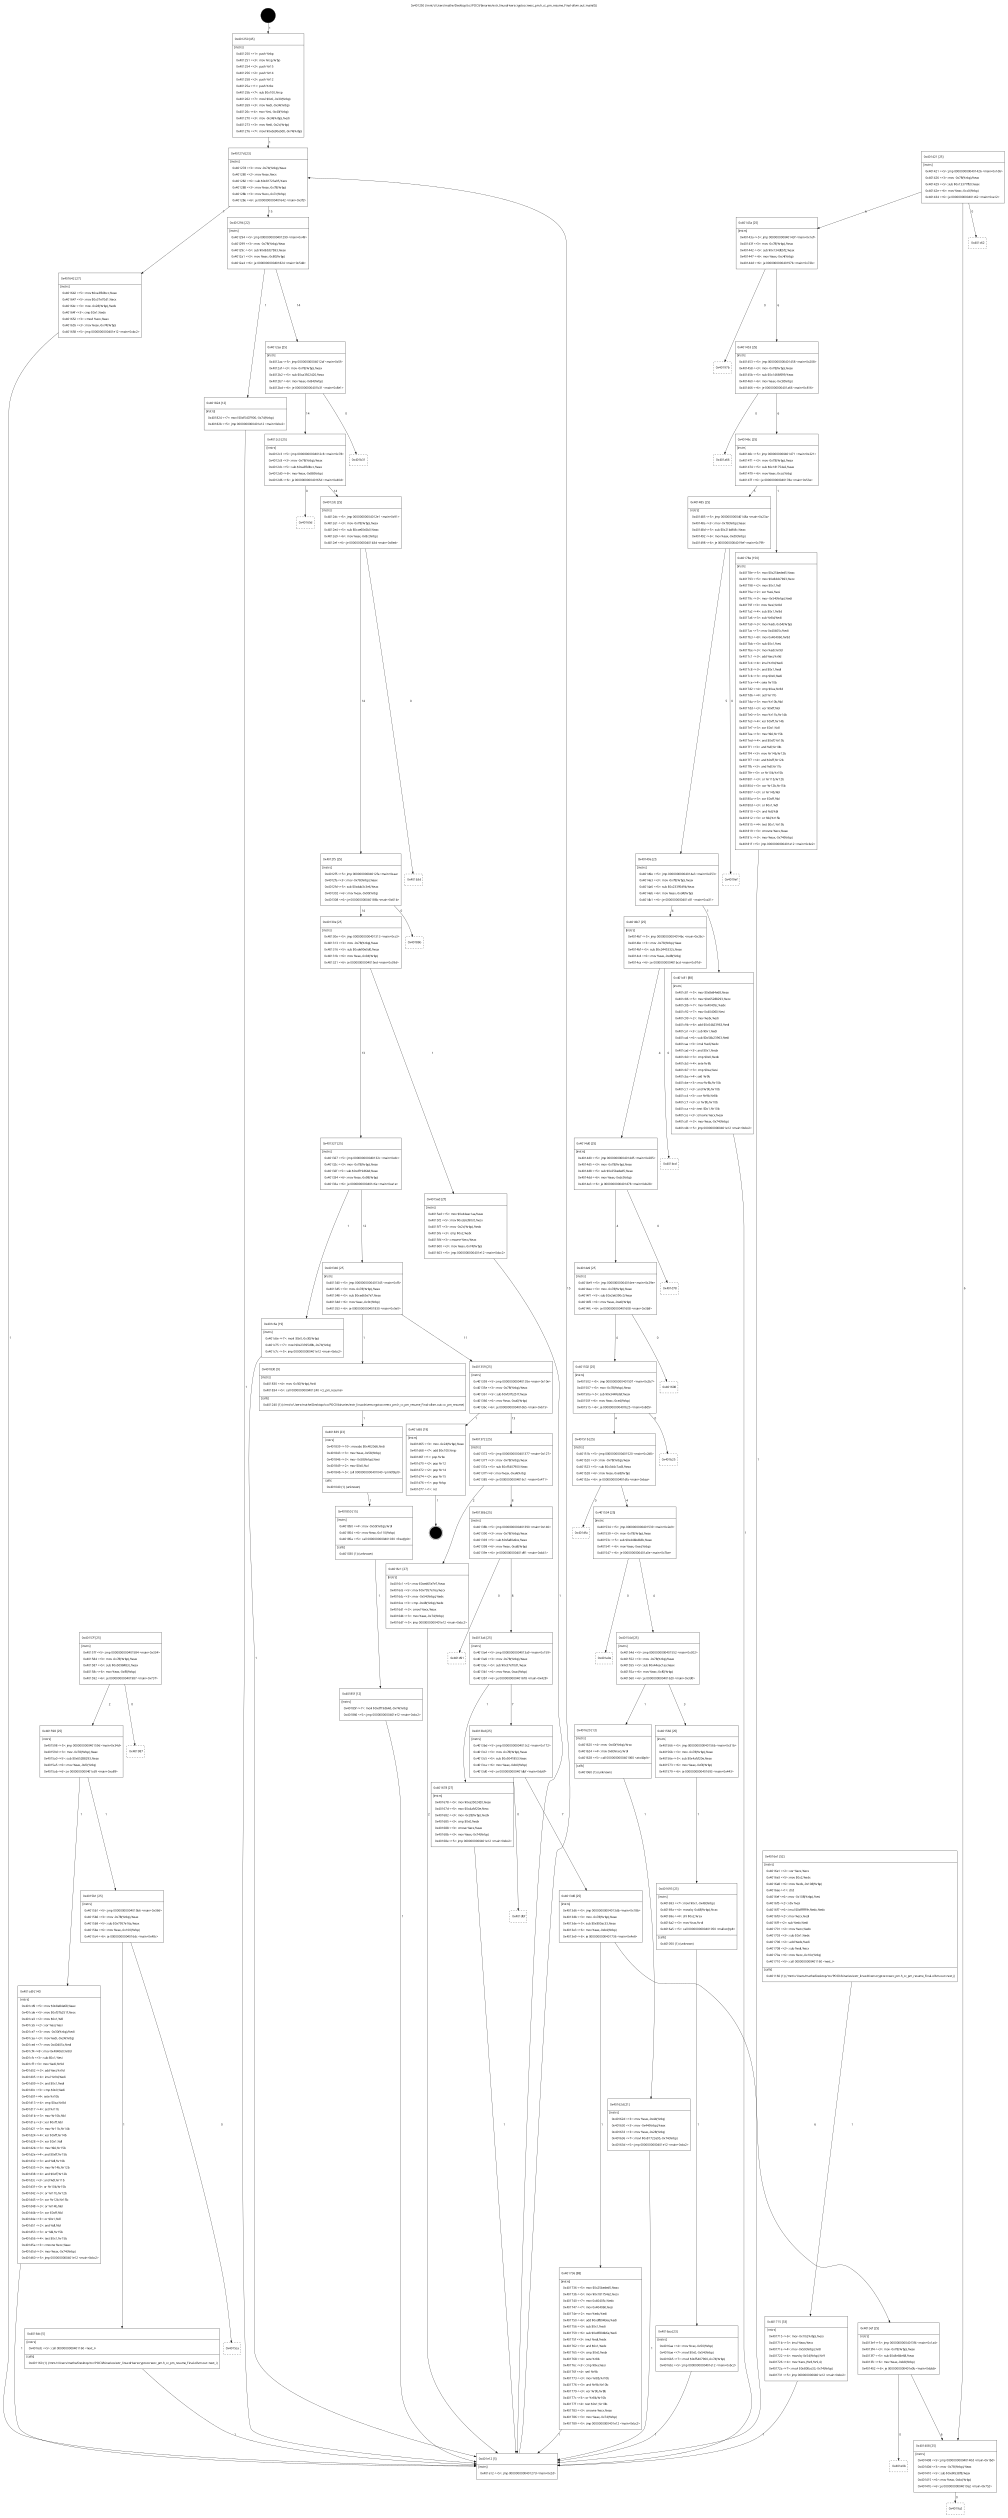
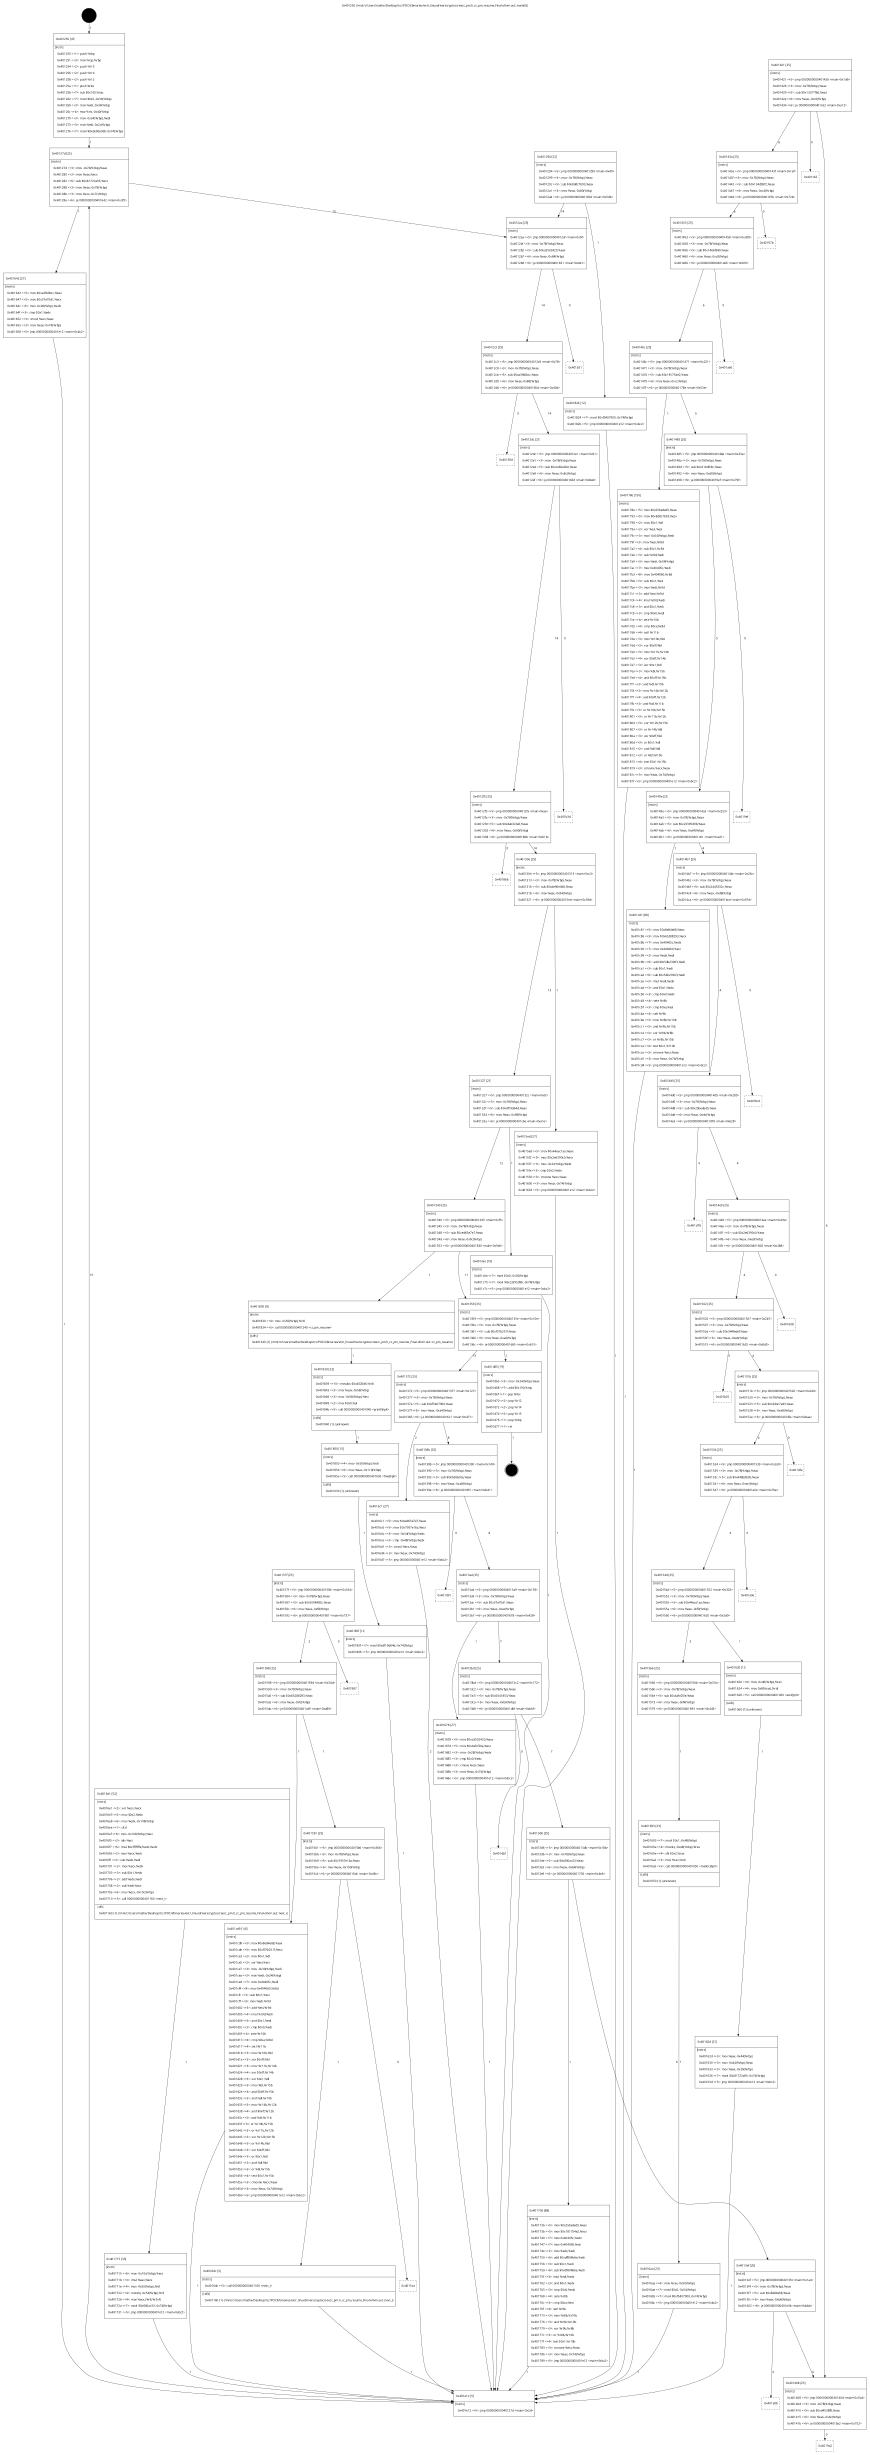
(268, 211) -> (317, 210)
